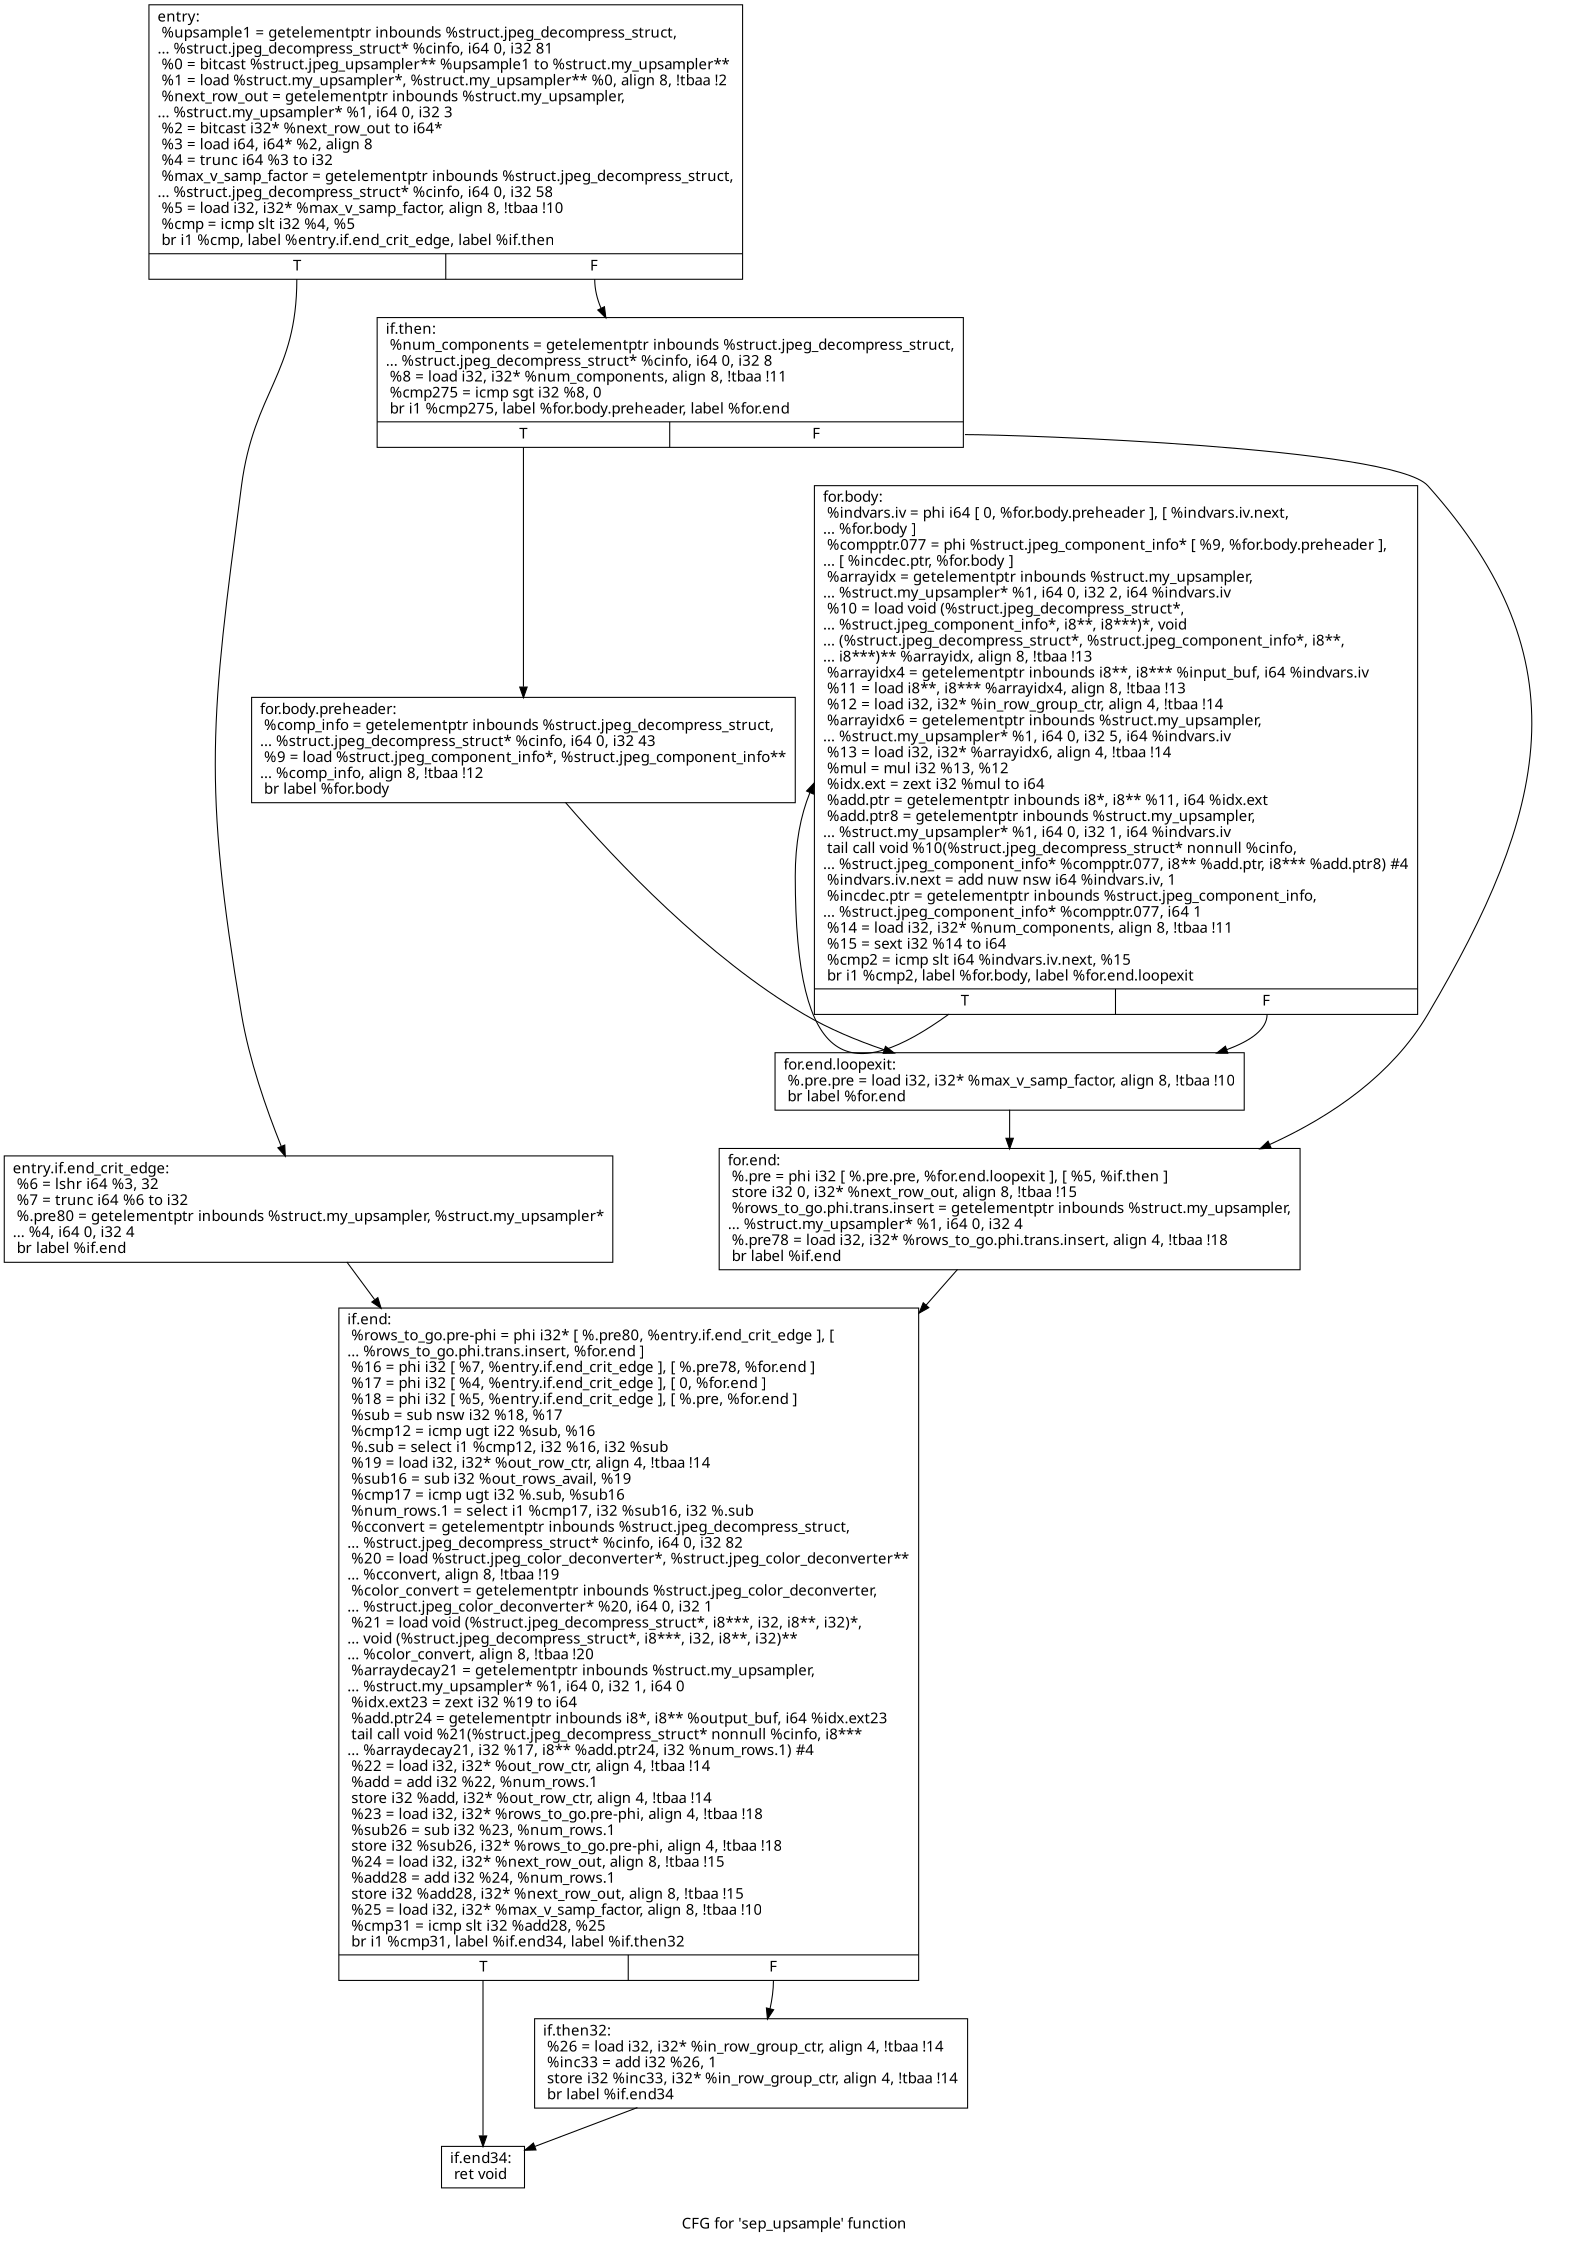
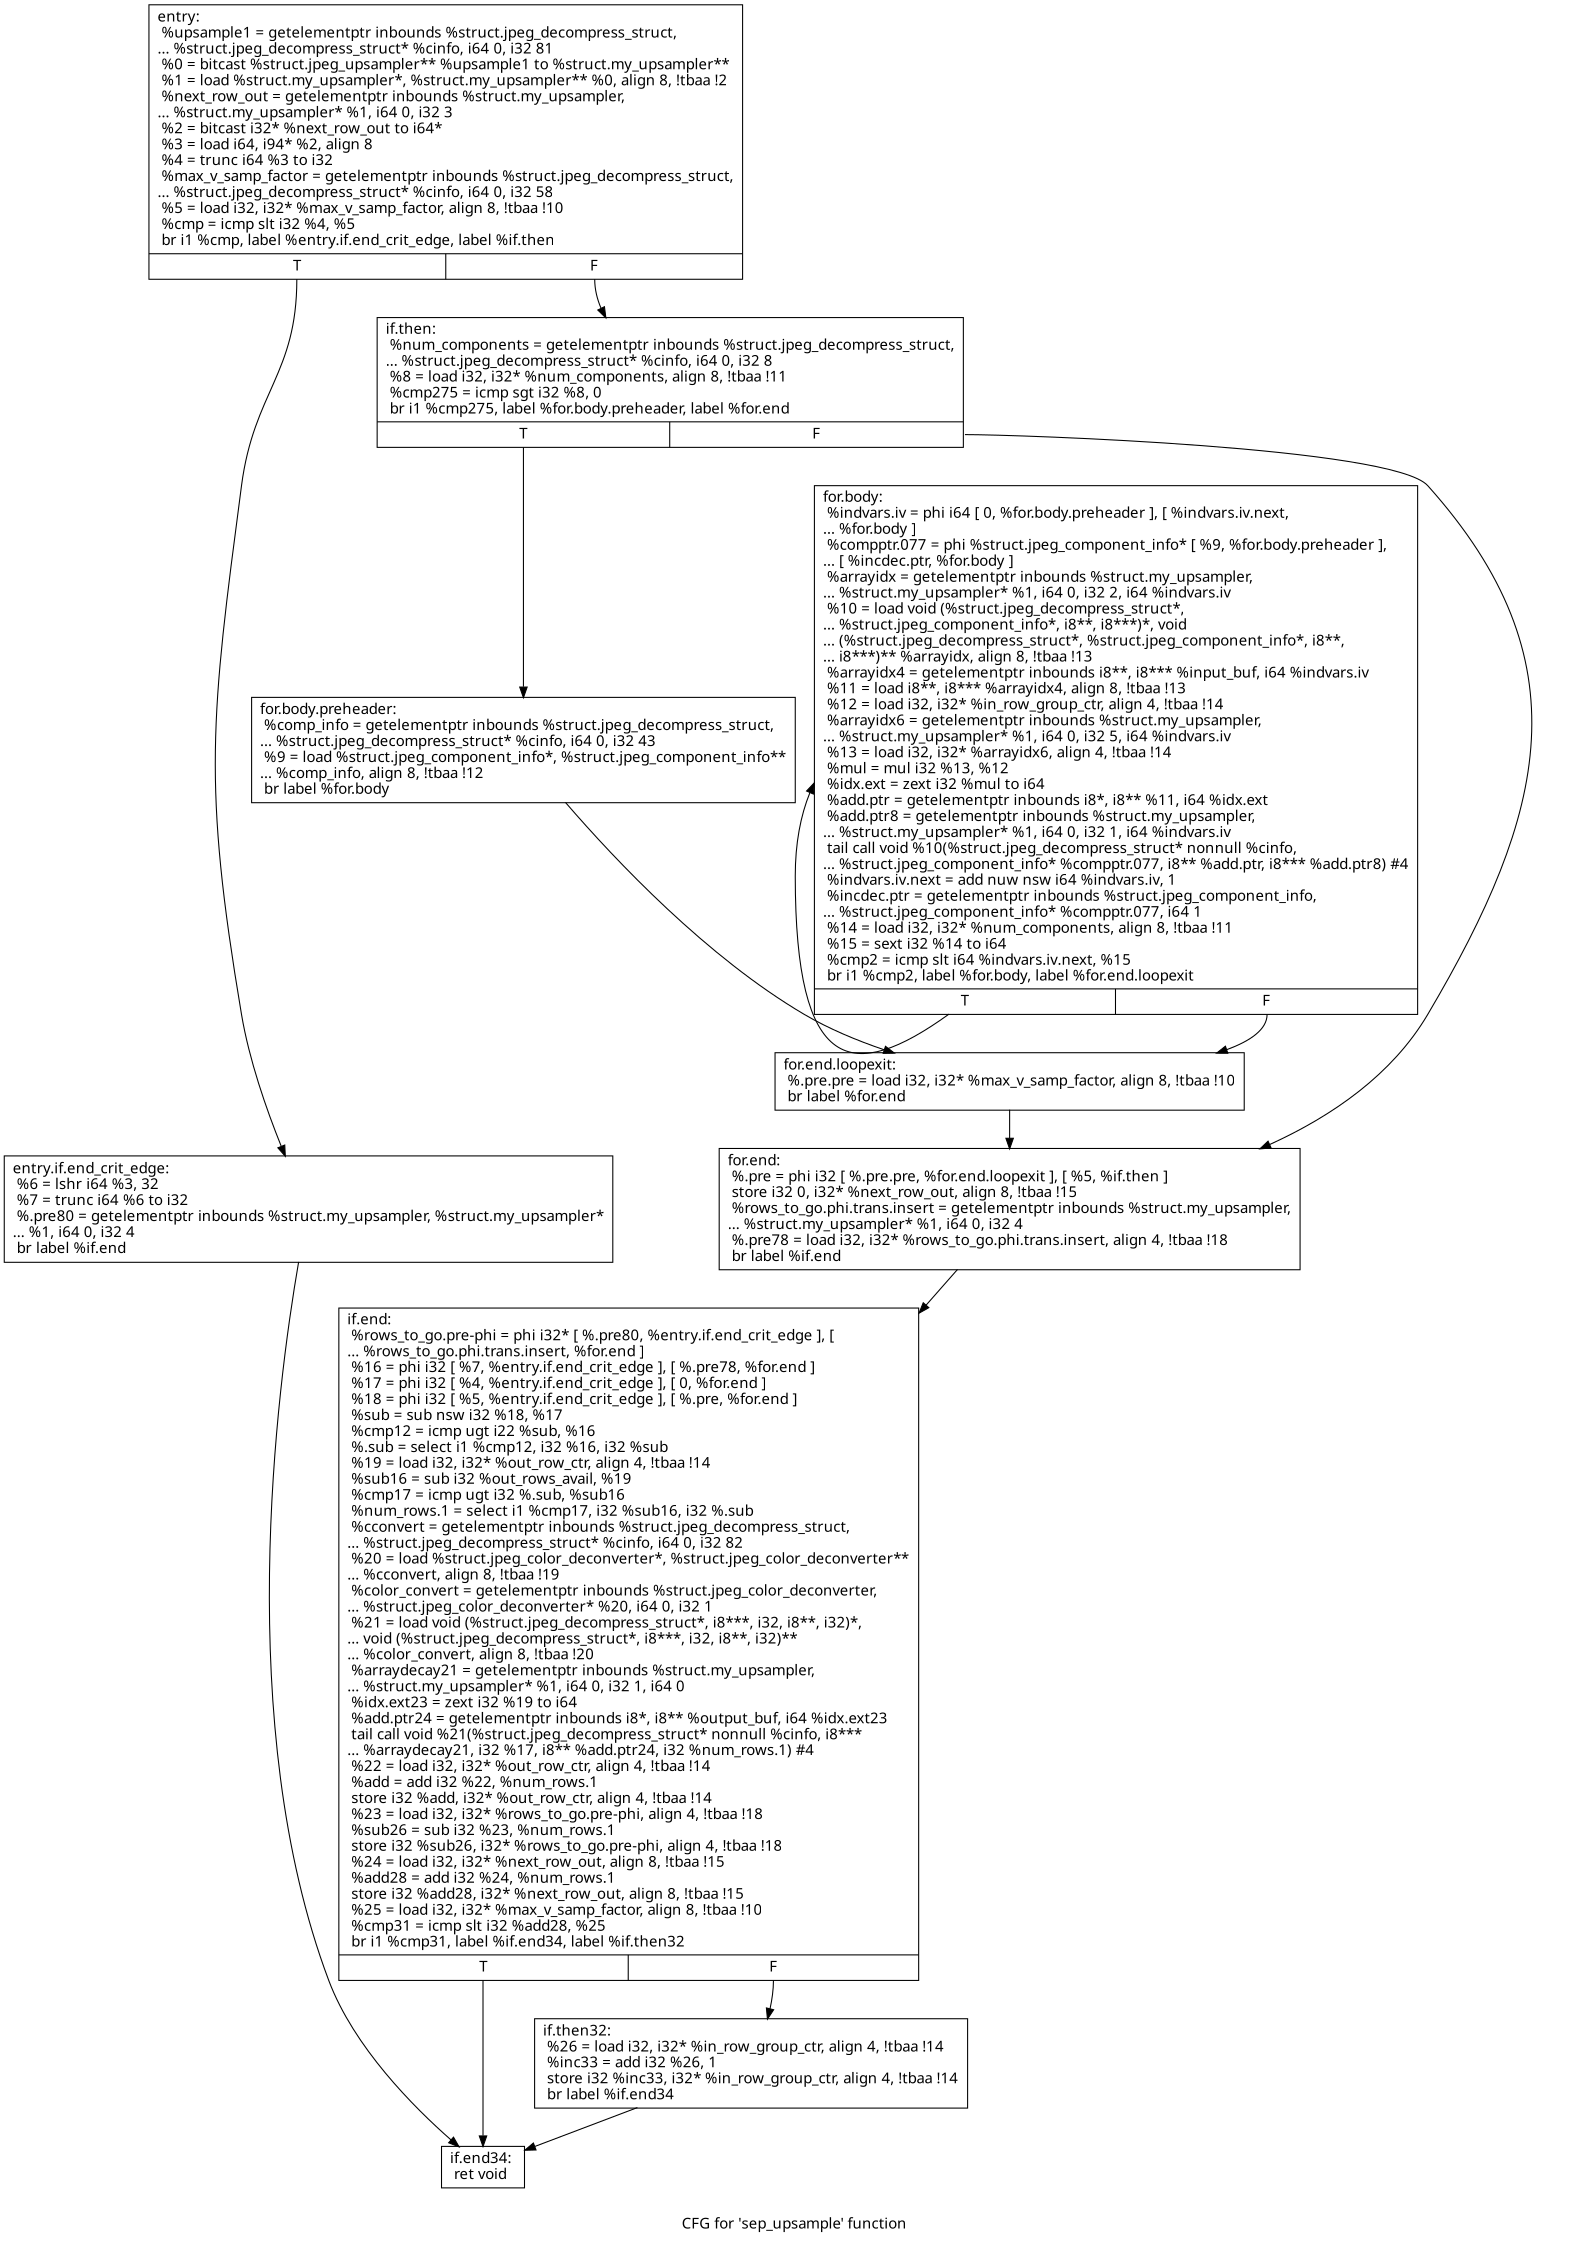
(265, 145) -> (265, 145)
(74, 1233) -> (74, 1233)
(361, 1281) -> (276, 1725)
